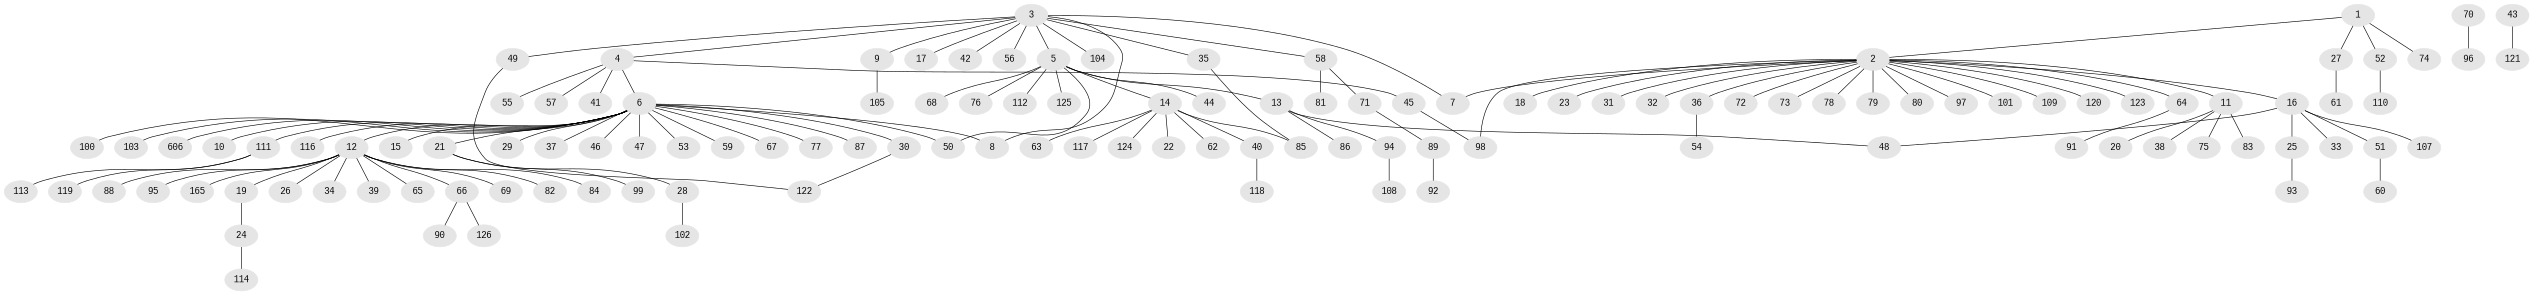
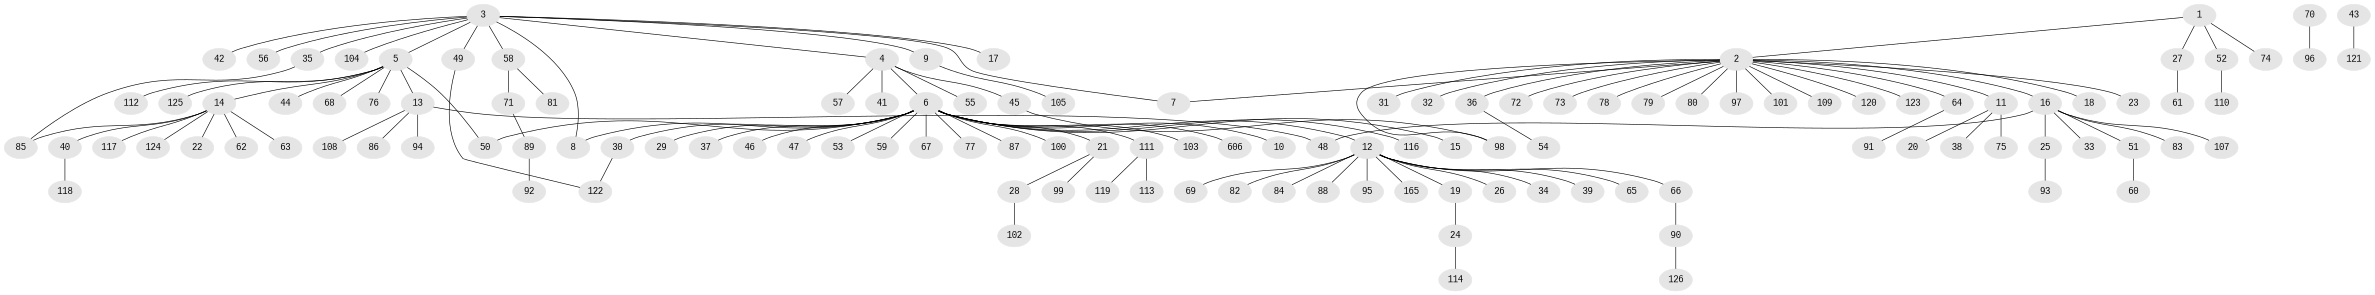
(2237, 126) -> (2130, 129)
(1389, 170) -> (374, 126)
(473, 214) -> (1676, 258)
